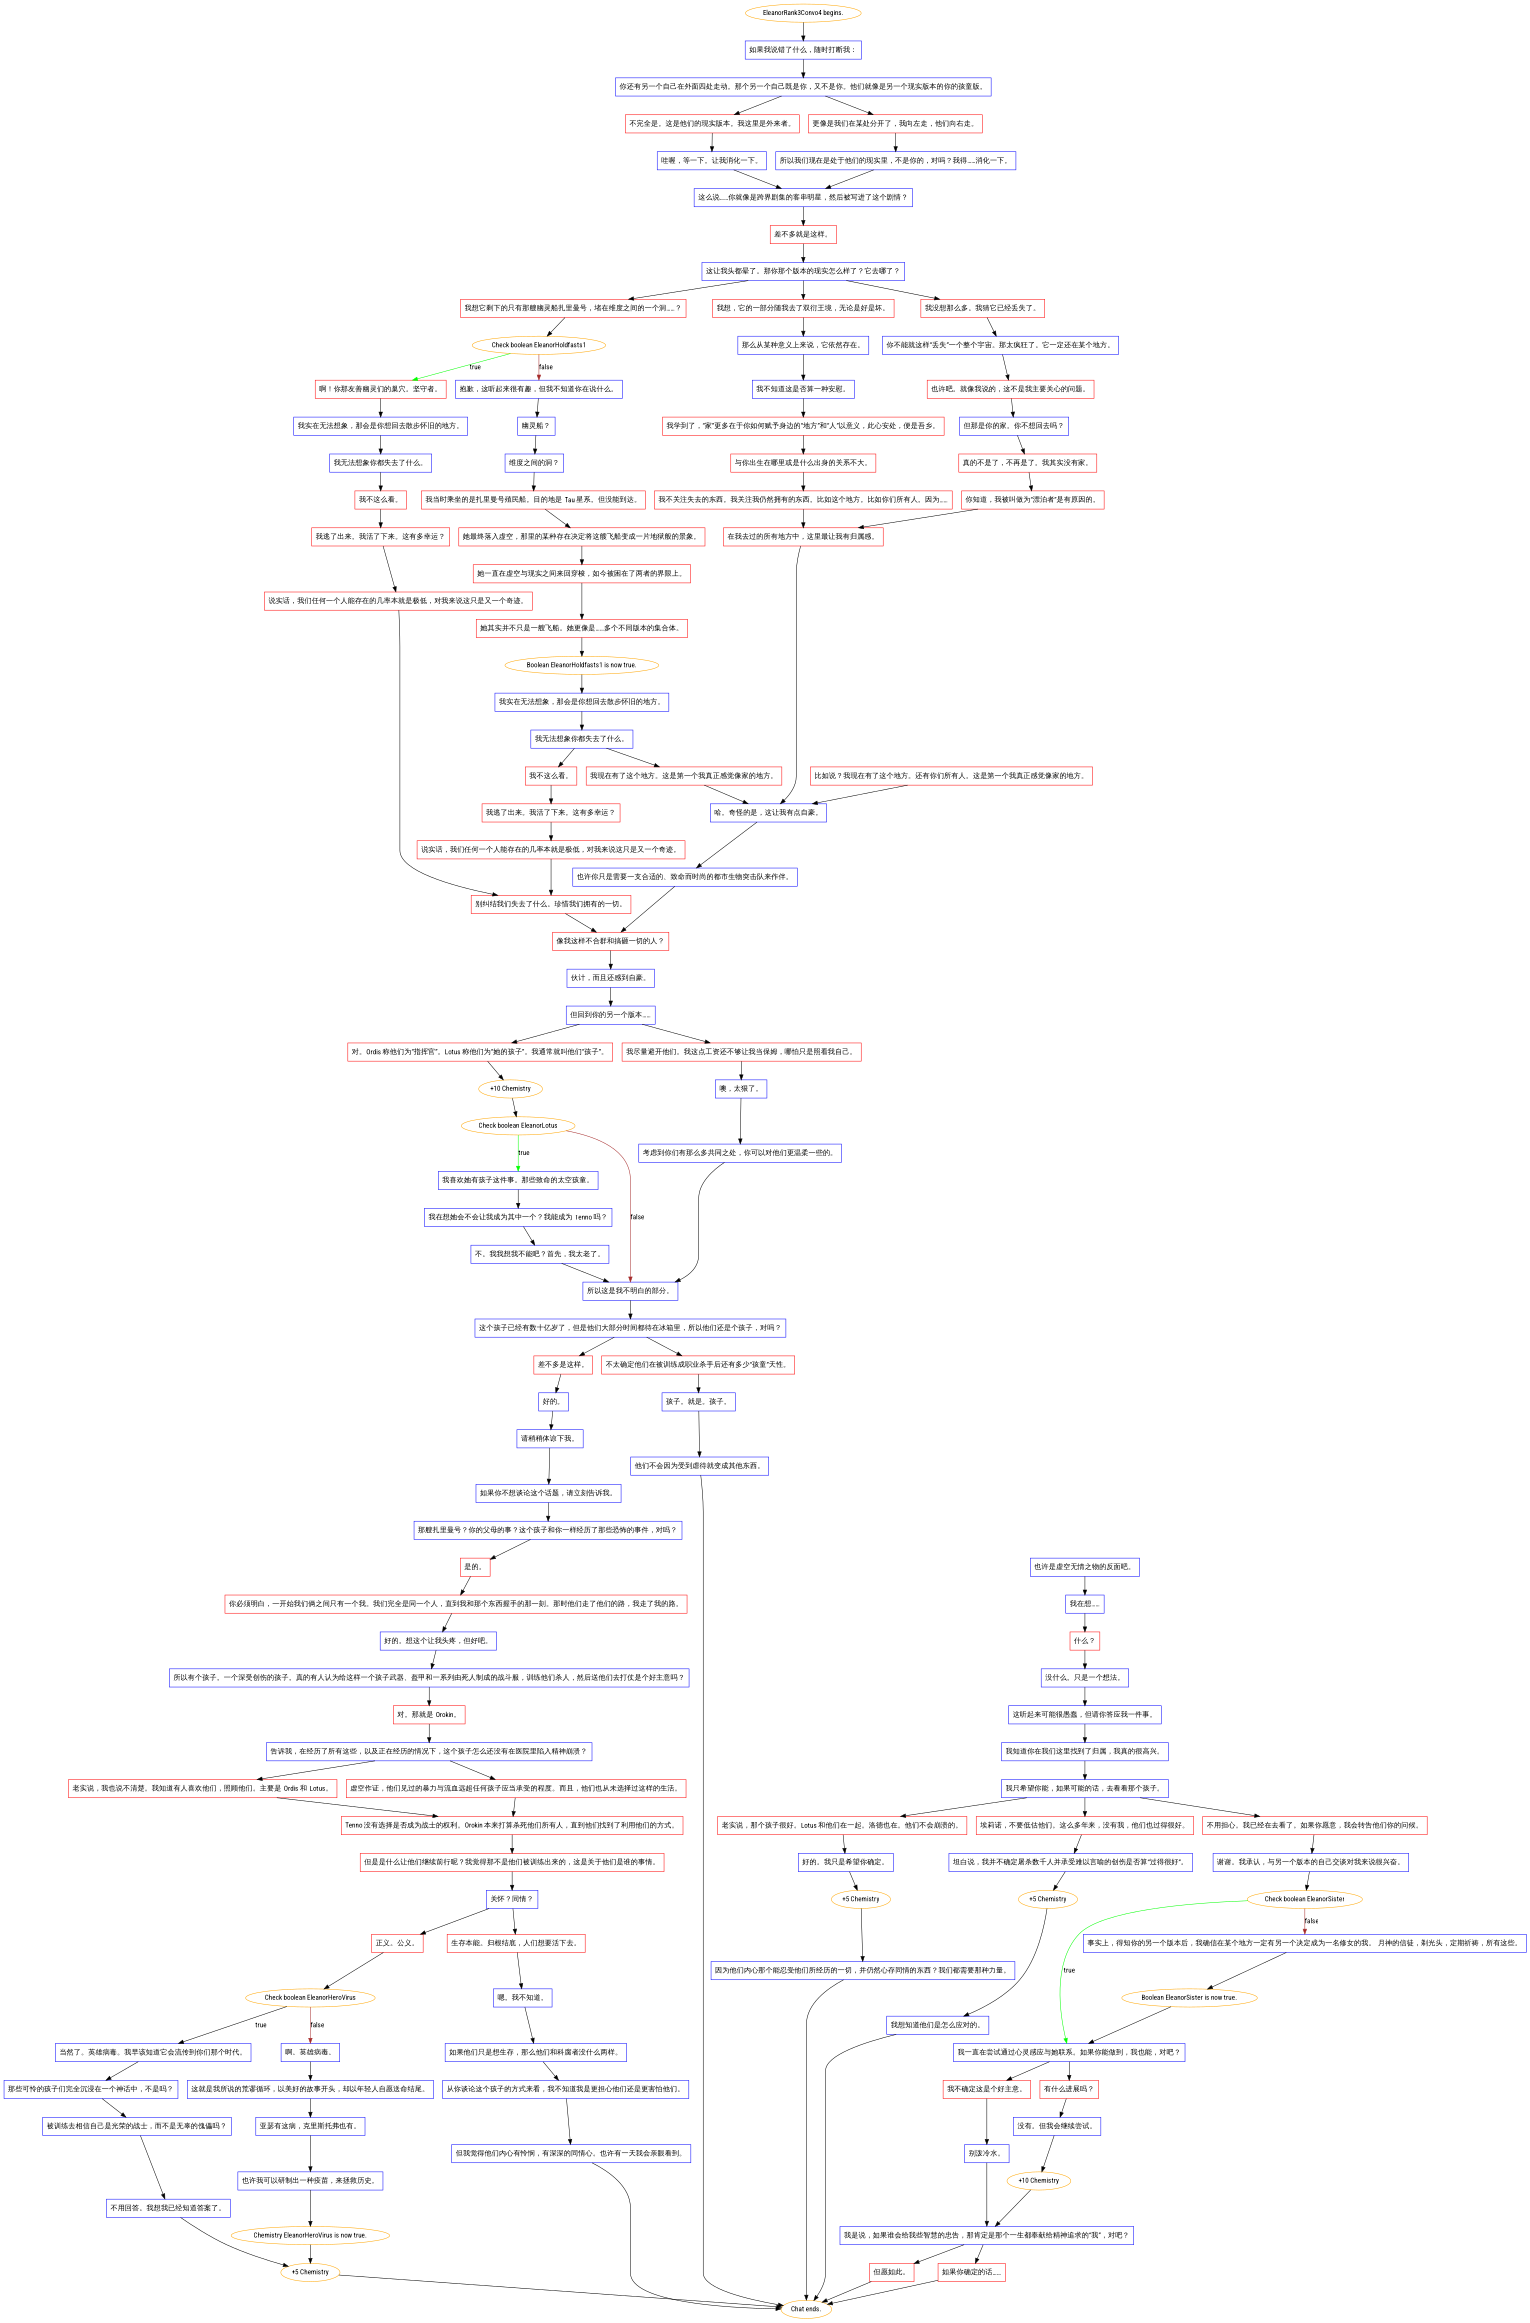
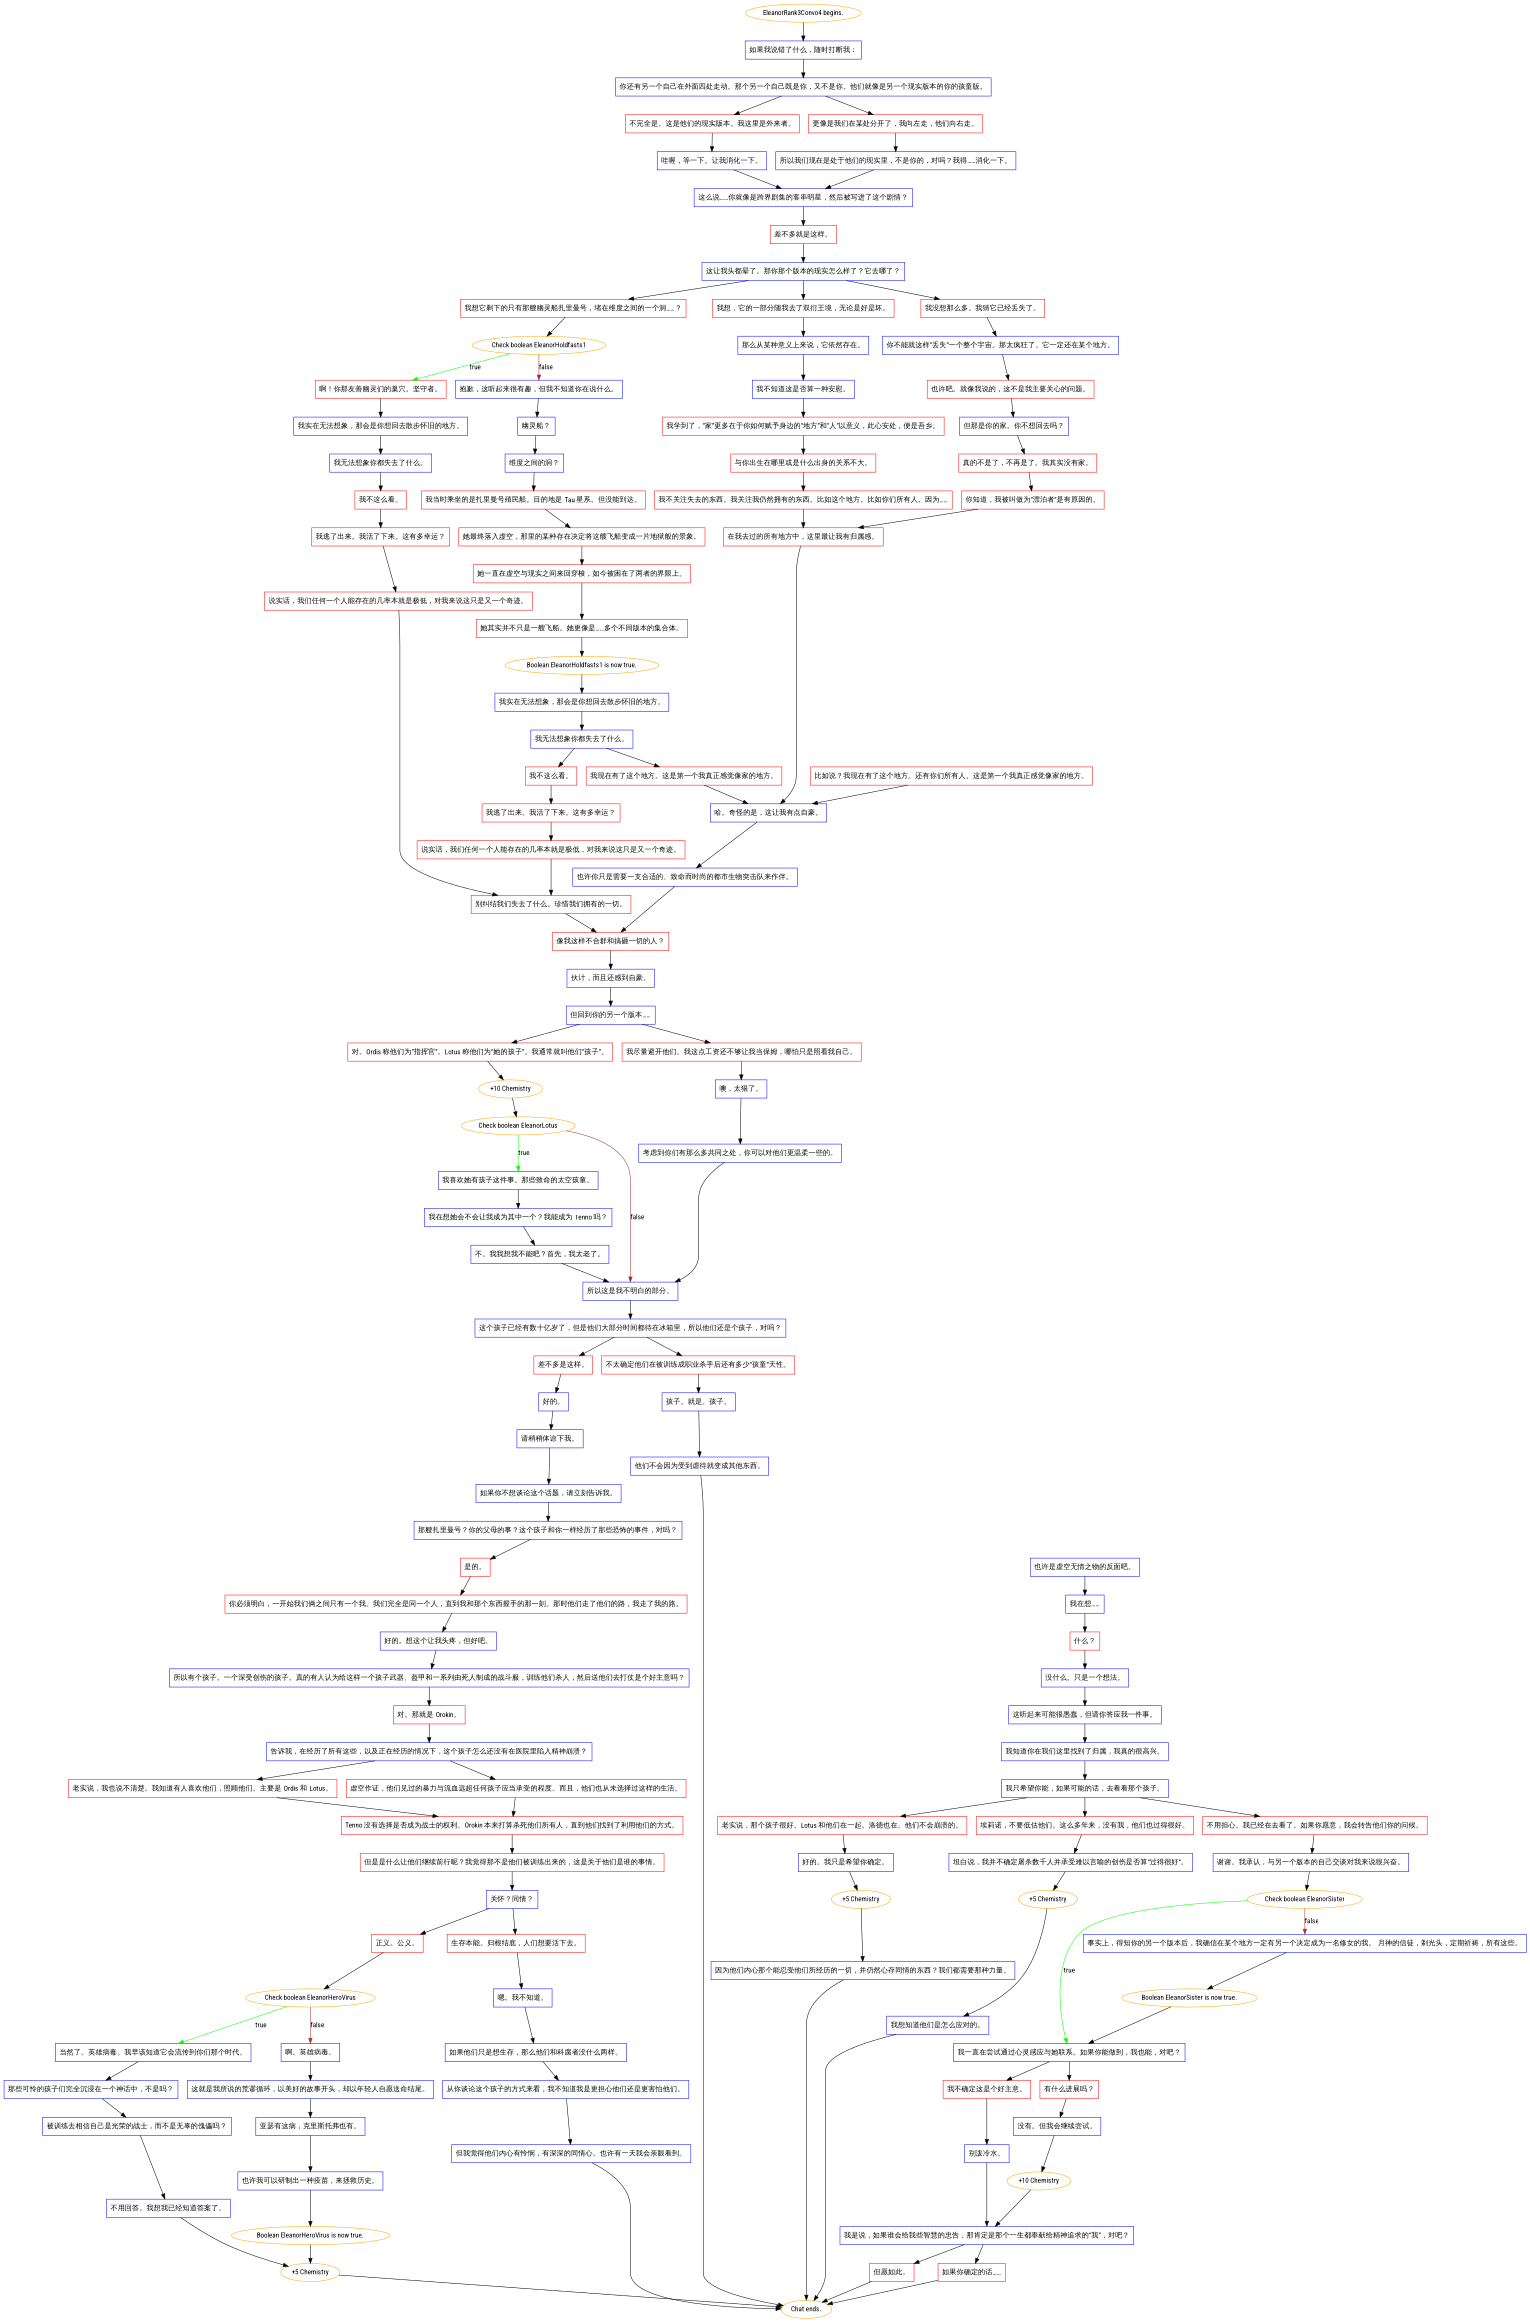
(235, 2024) -> (235, 2024)
(310, 2236) -> (310, 2236)
